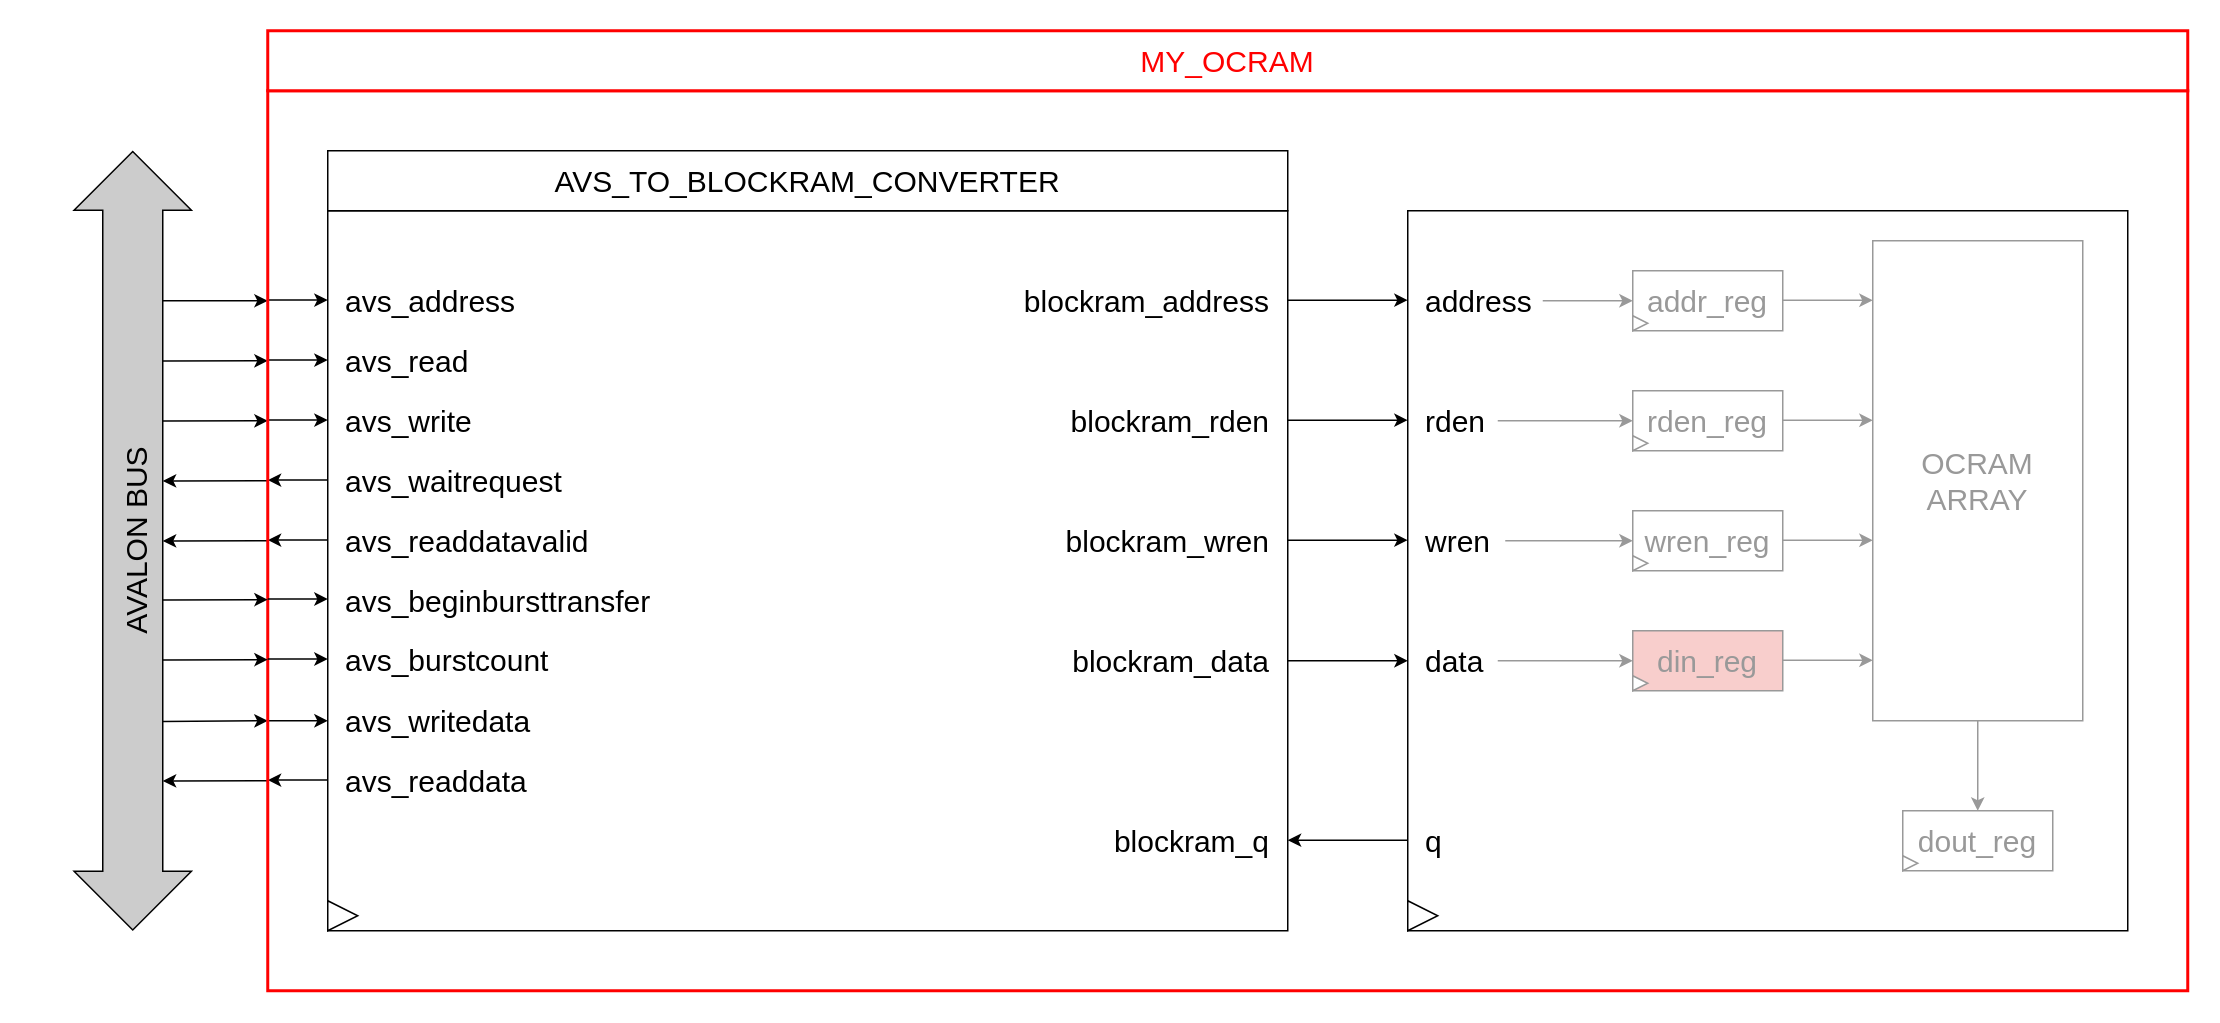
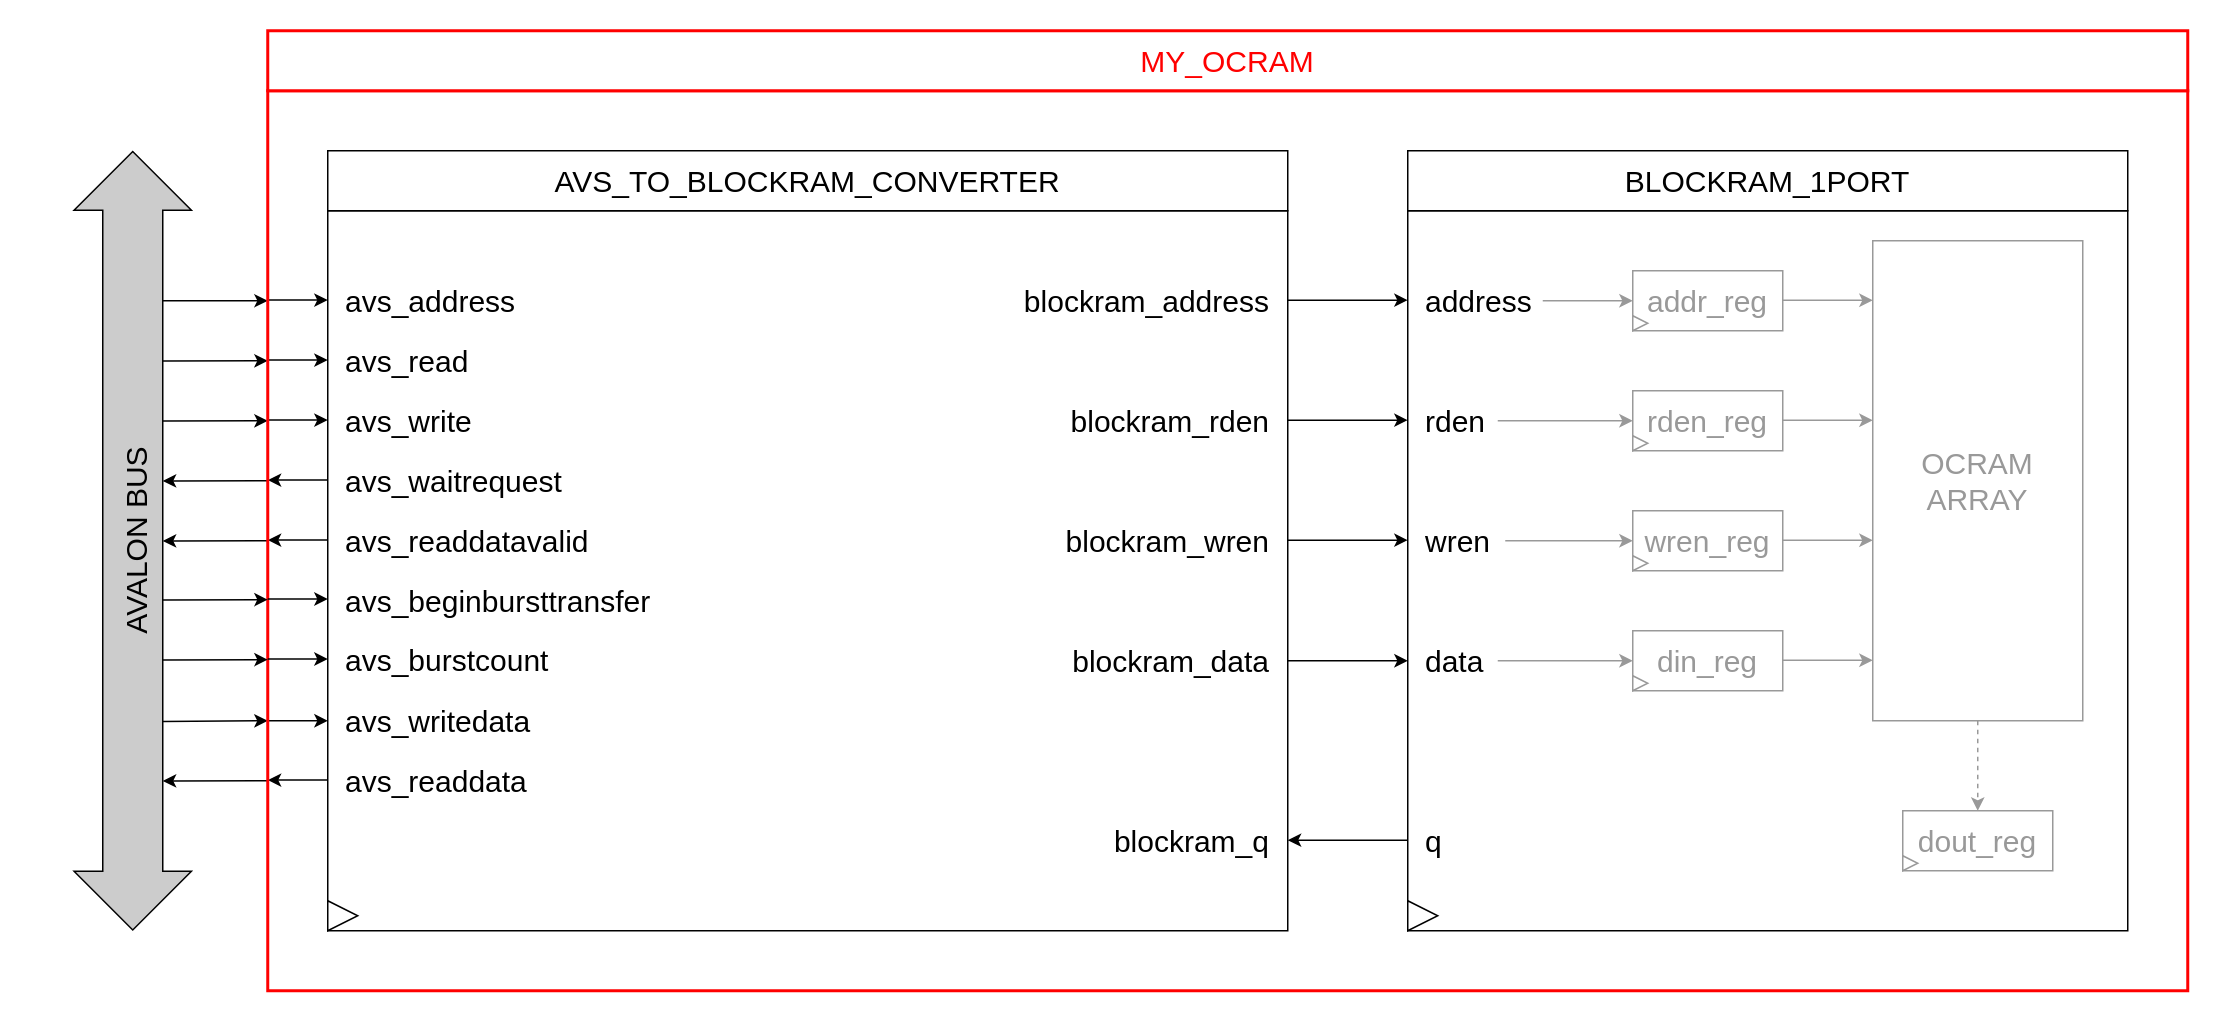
none -> (1768, 181)
(1708, 661) -> (1708, 661)
(1978, 762) -> (1978, 762)
